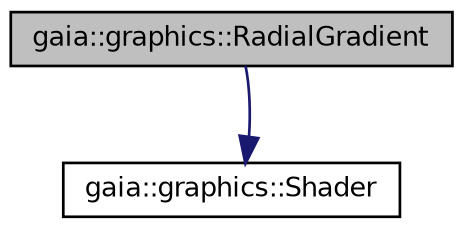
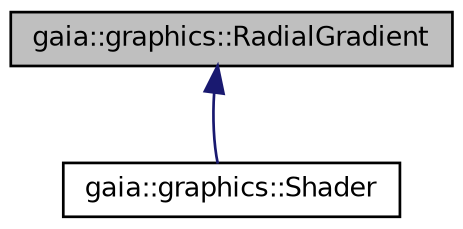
(249, 101) -> (214, 128)
